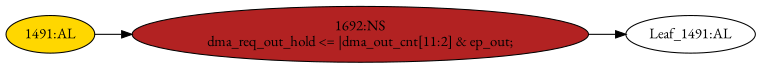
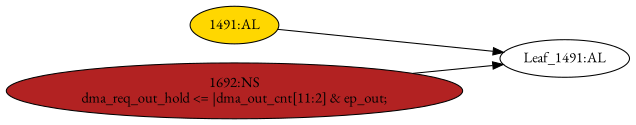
(108, 34) -> (385, 40)
